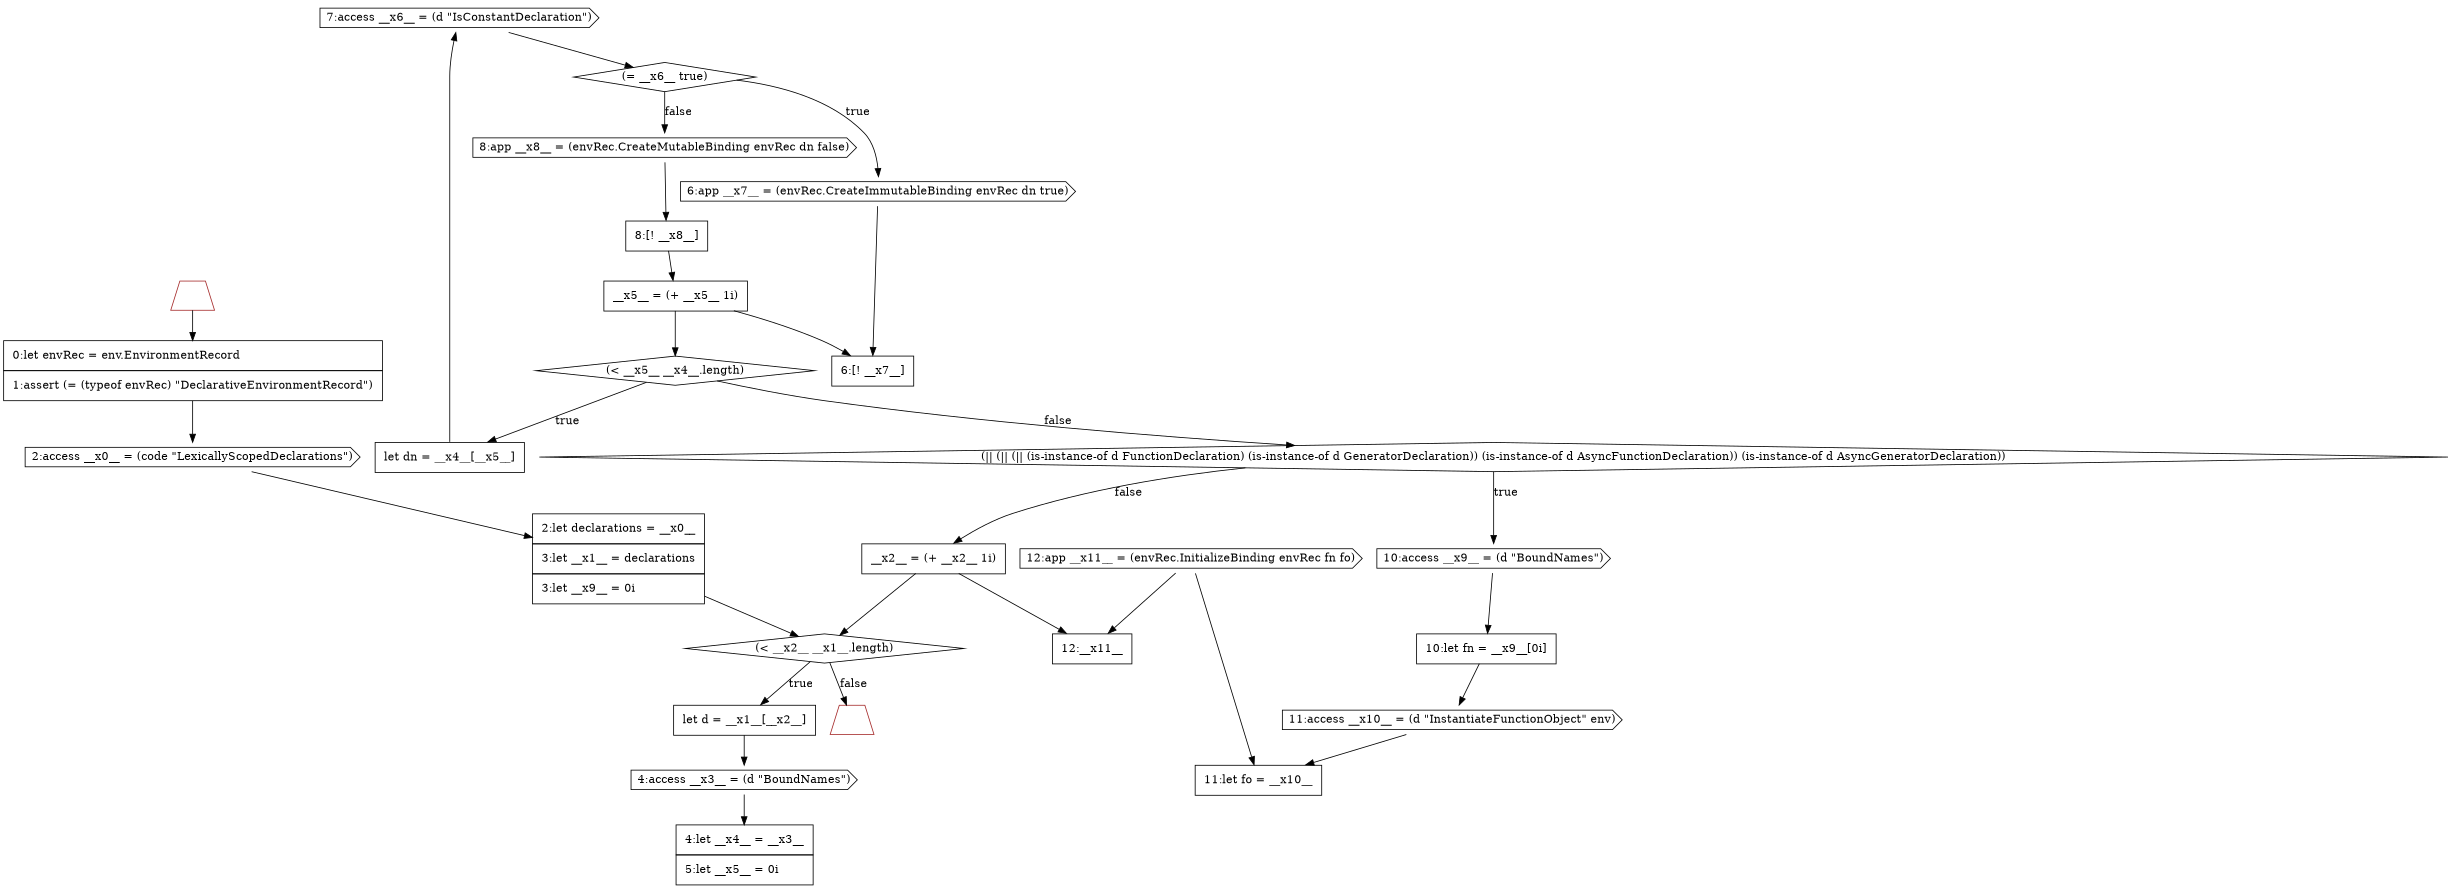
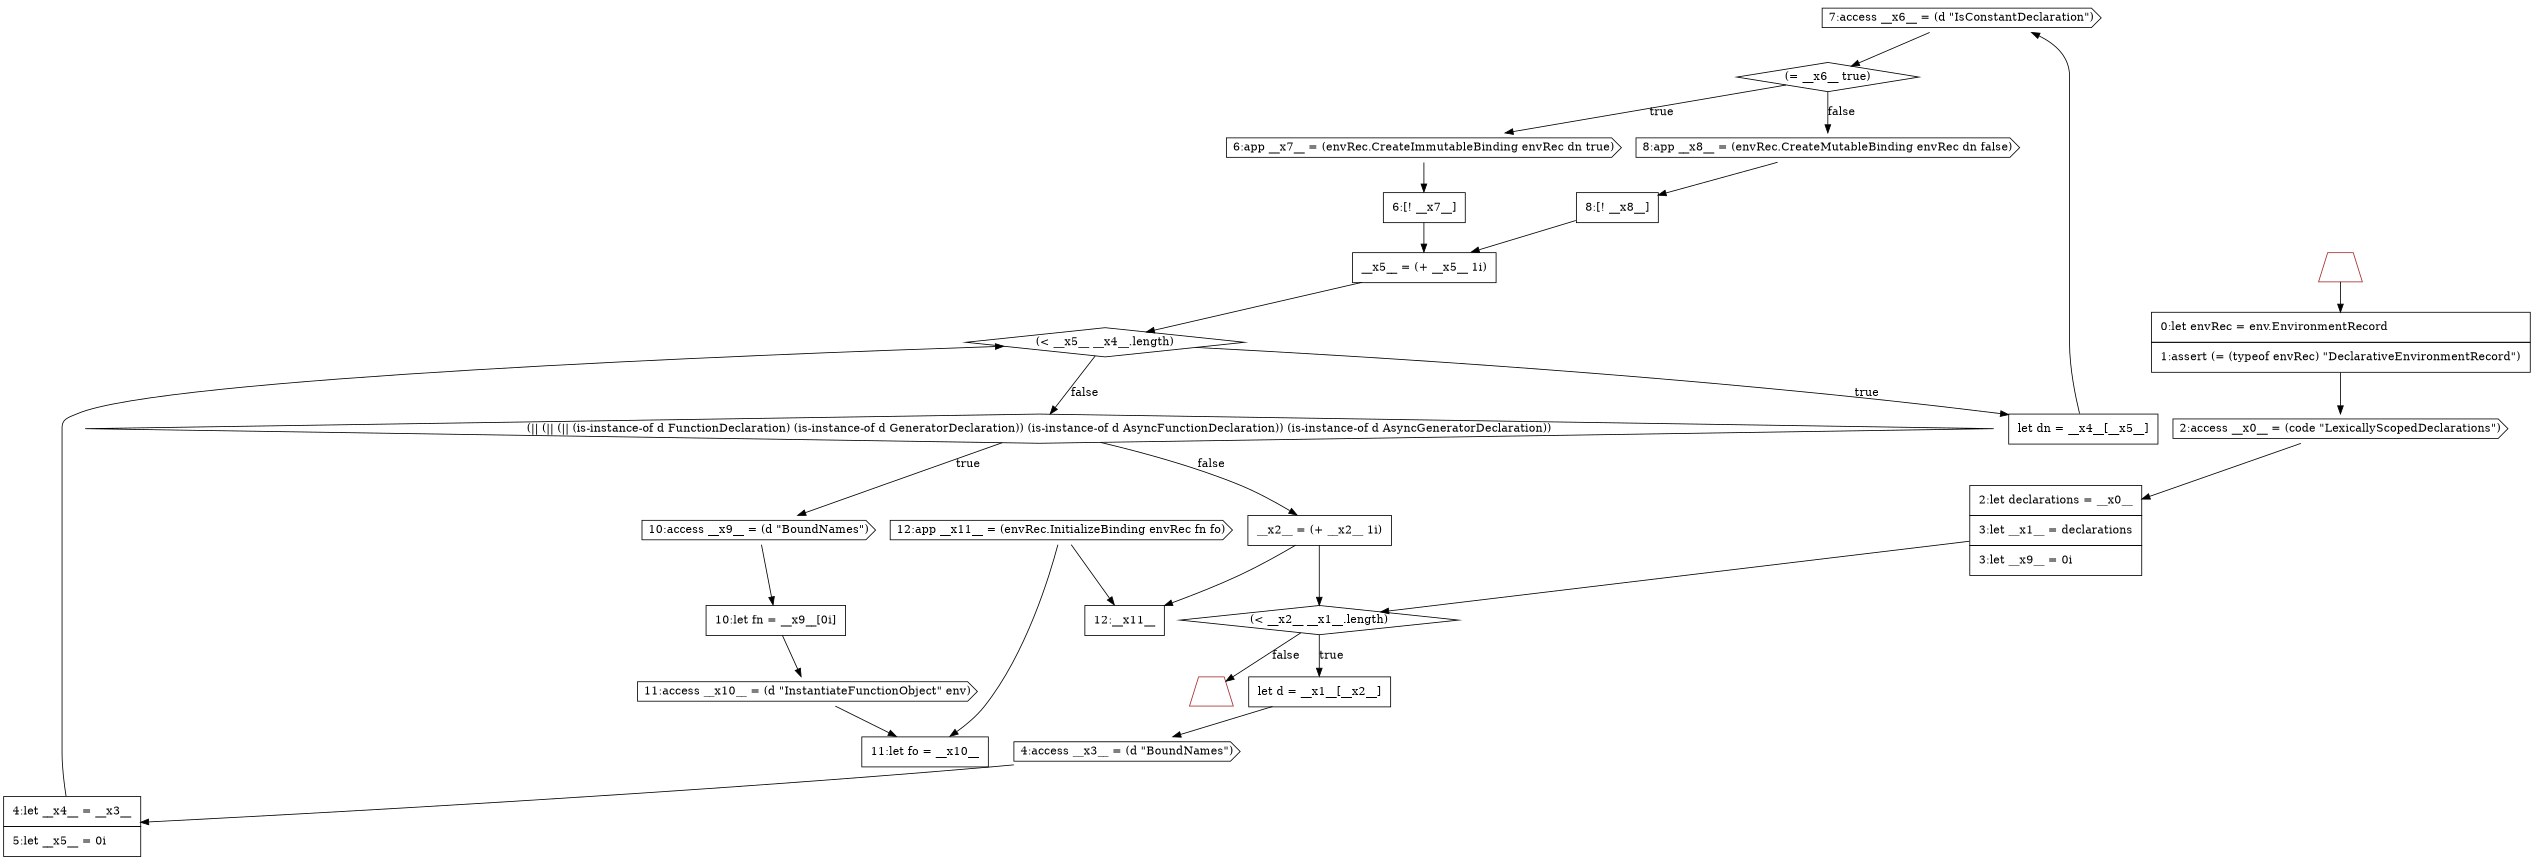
(790, 328) -> (1424, 233)
none -> (340, 379)
